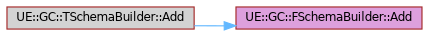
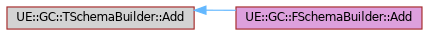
(209, 26) -> (221, 10)
